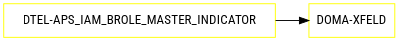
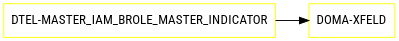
(140, 21) -> (140, 21)
